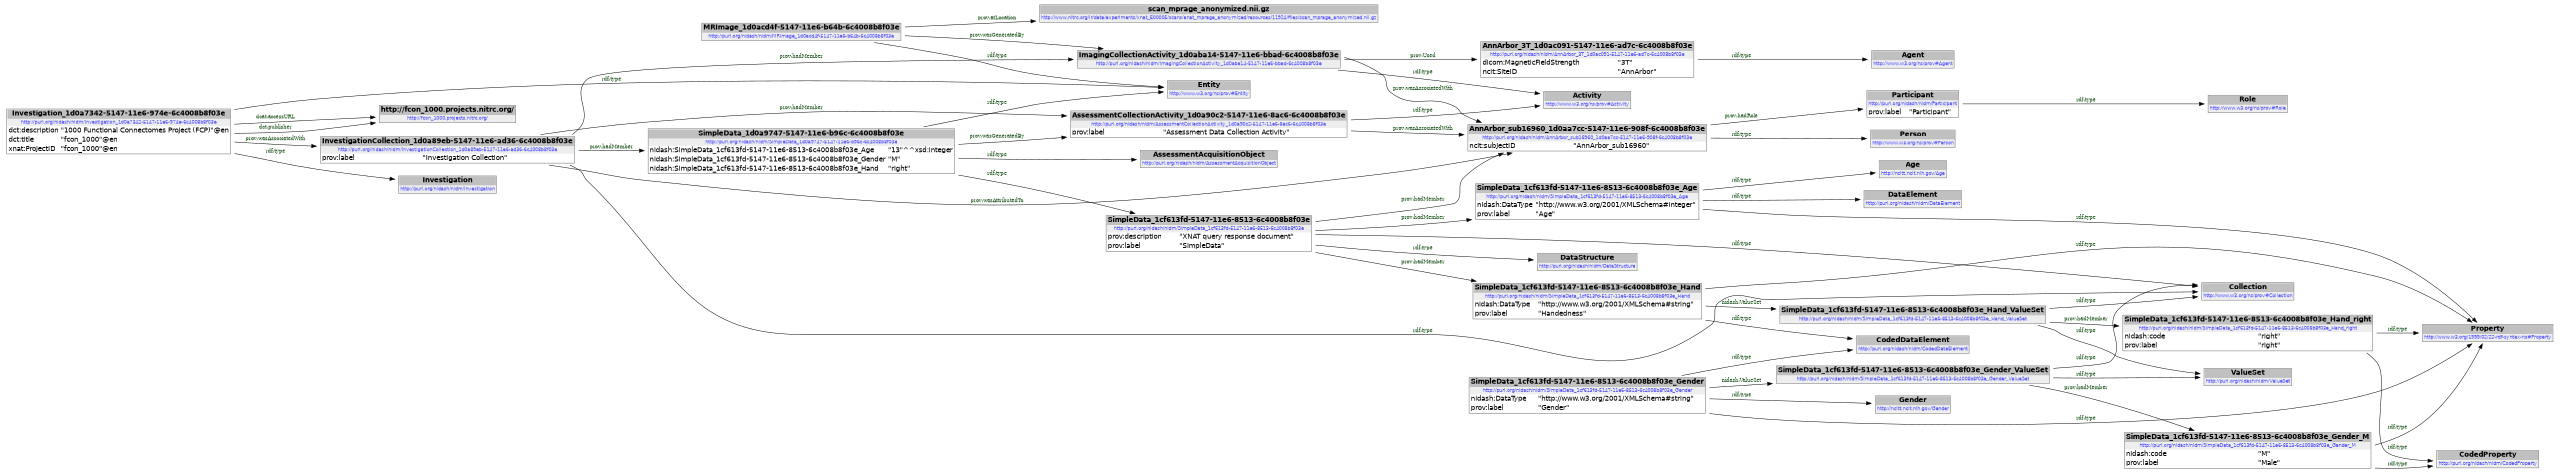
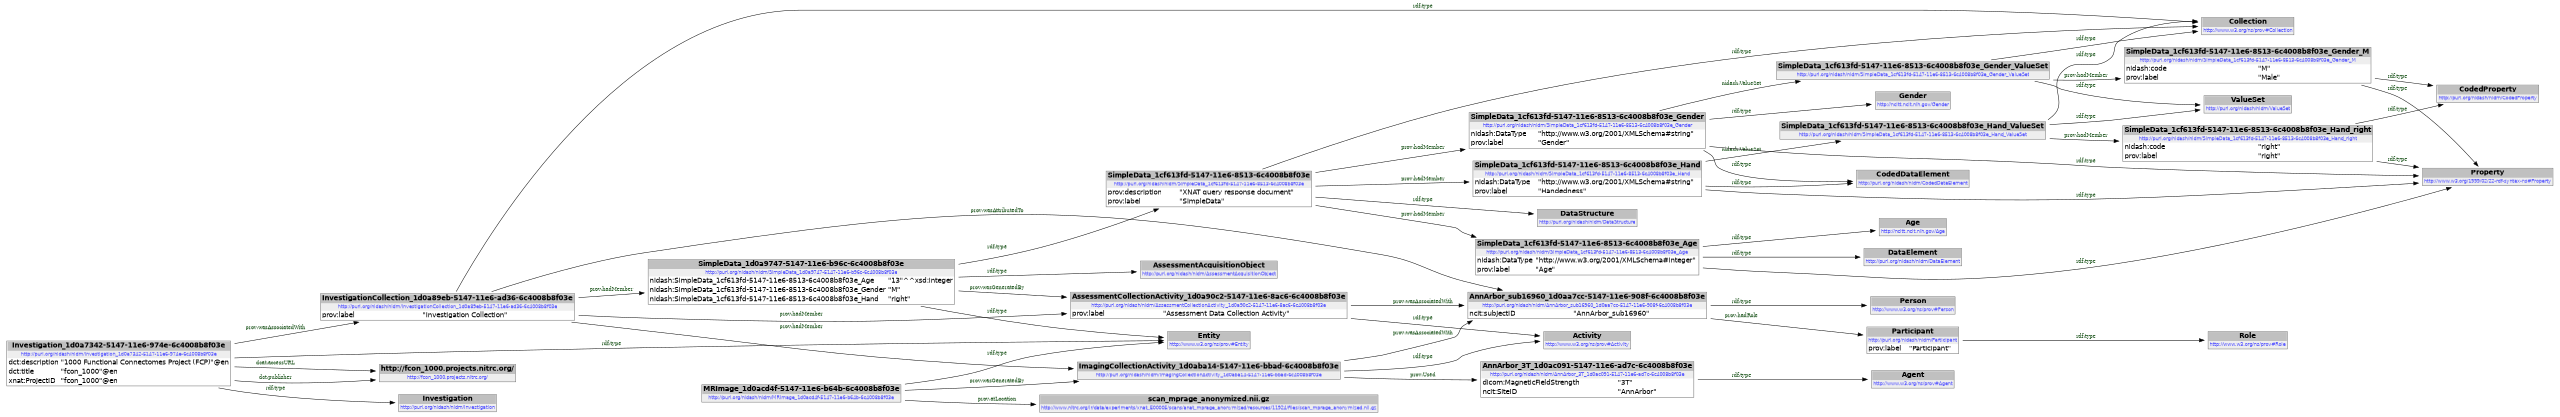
(1420, 209) -> (1388, 161)
